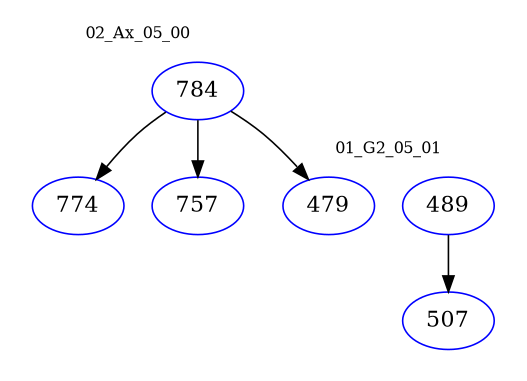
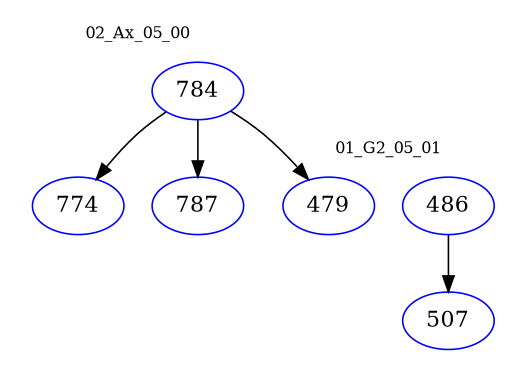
(198, 206) -> (198, 206)
(448, 206) -> (448, 206)
